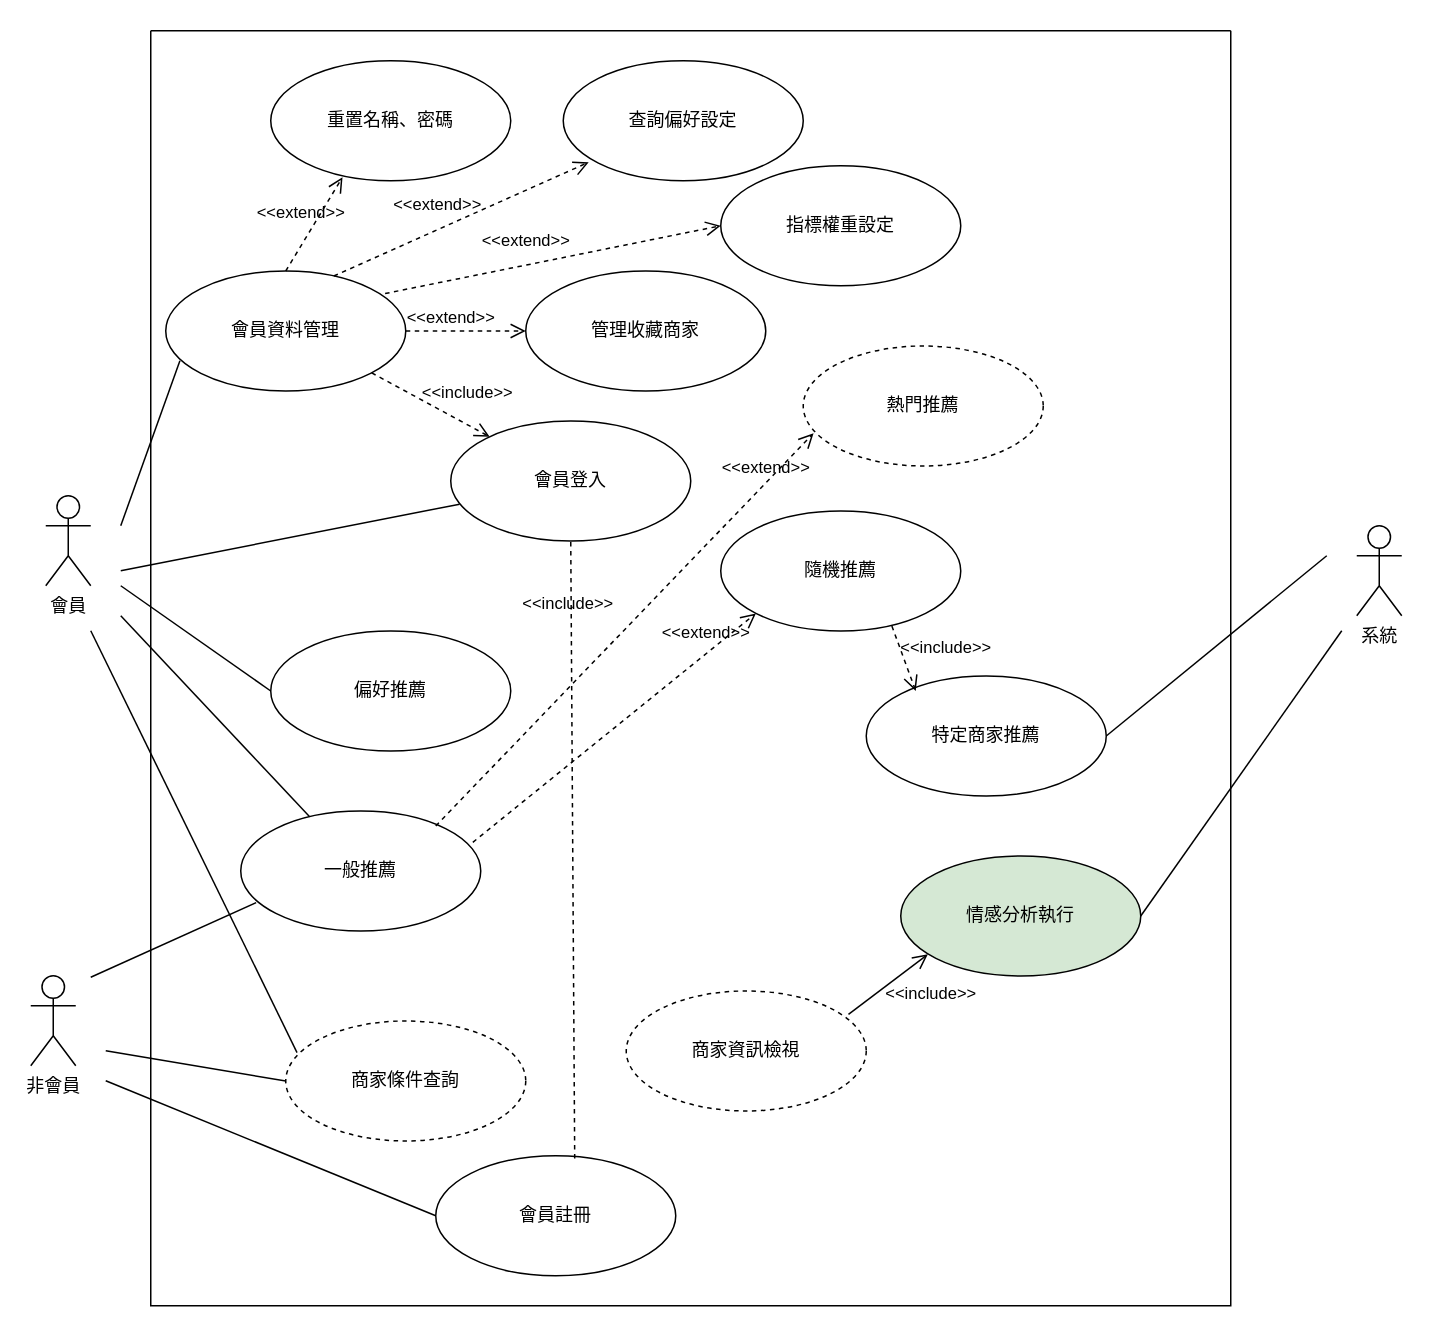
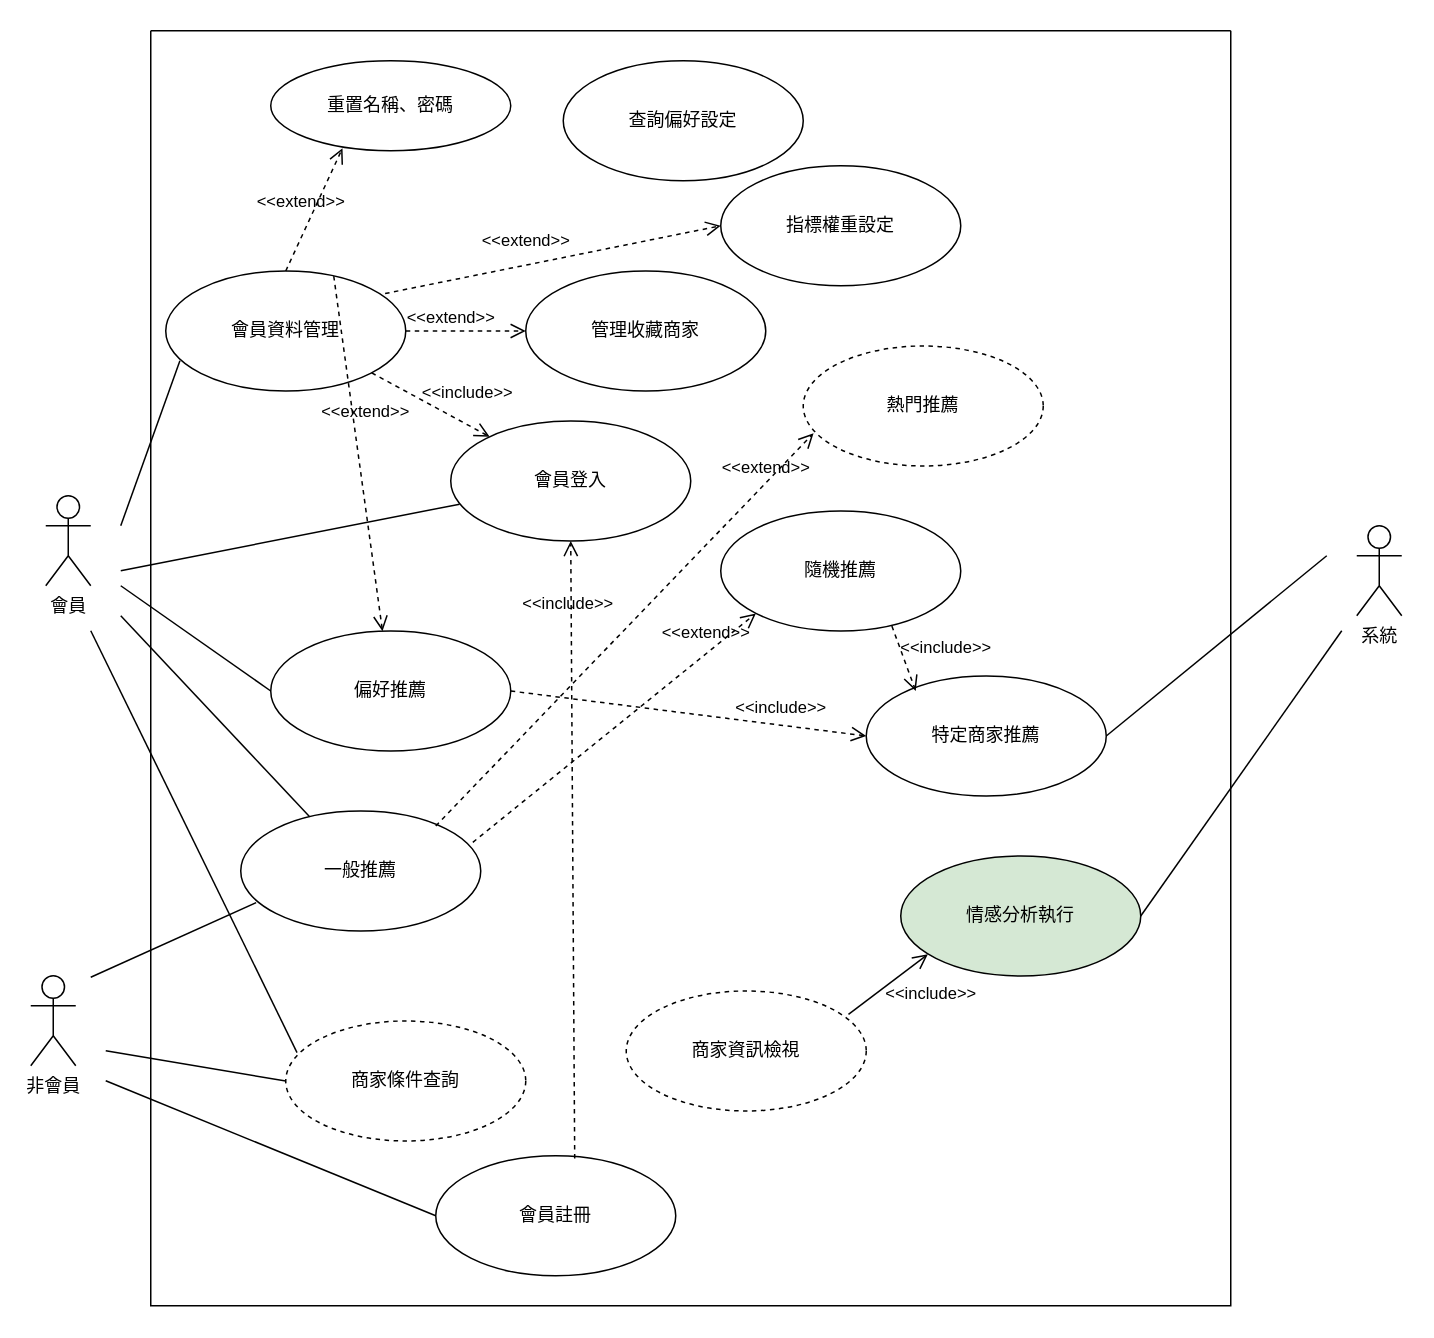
(391, 121) -> (391, 106)
(459, 220) -> (358, 451)
(571, 547) -> (571, 548)
none -> (687, 713)
